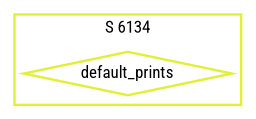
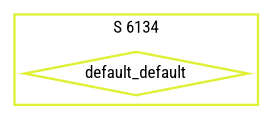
(128, 74) -> (136, 74)
